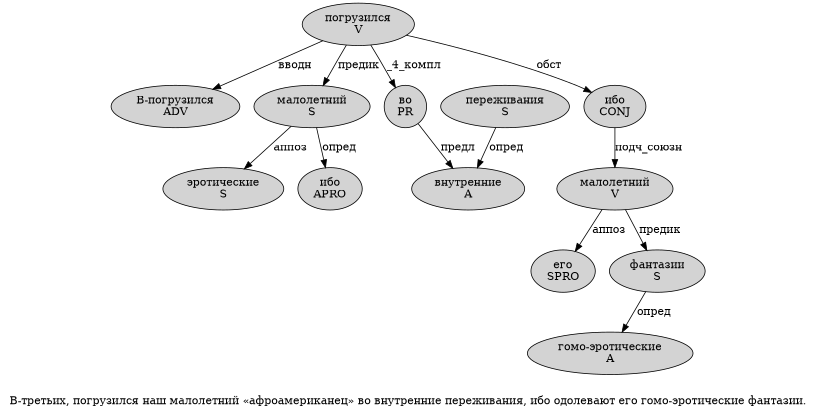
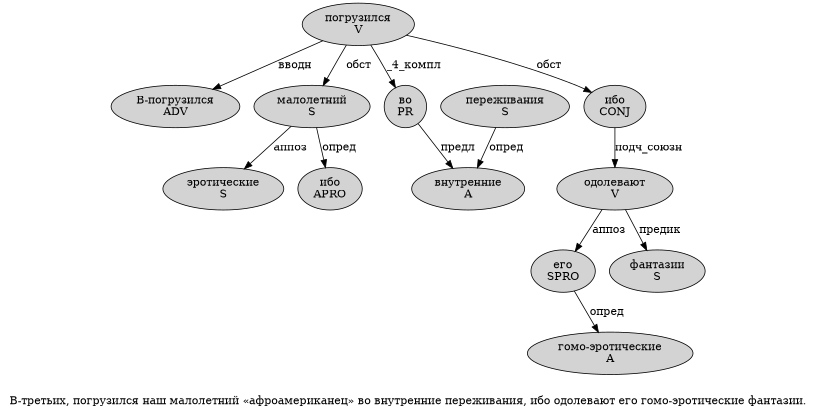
(359, 65) -> (359, 65)
(615, 189) -> (615, 189)
(636, 308) -> (584, 308)
